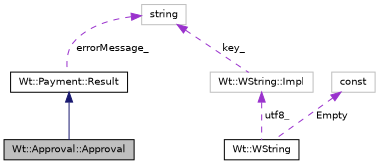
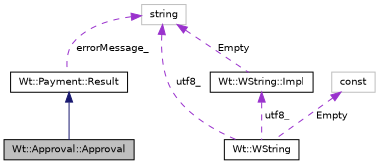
(232, 48) -> (232, 48)
(262, 82) -> (262, 82)
none -> (179, 101)
